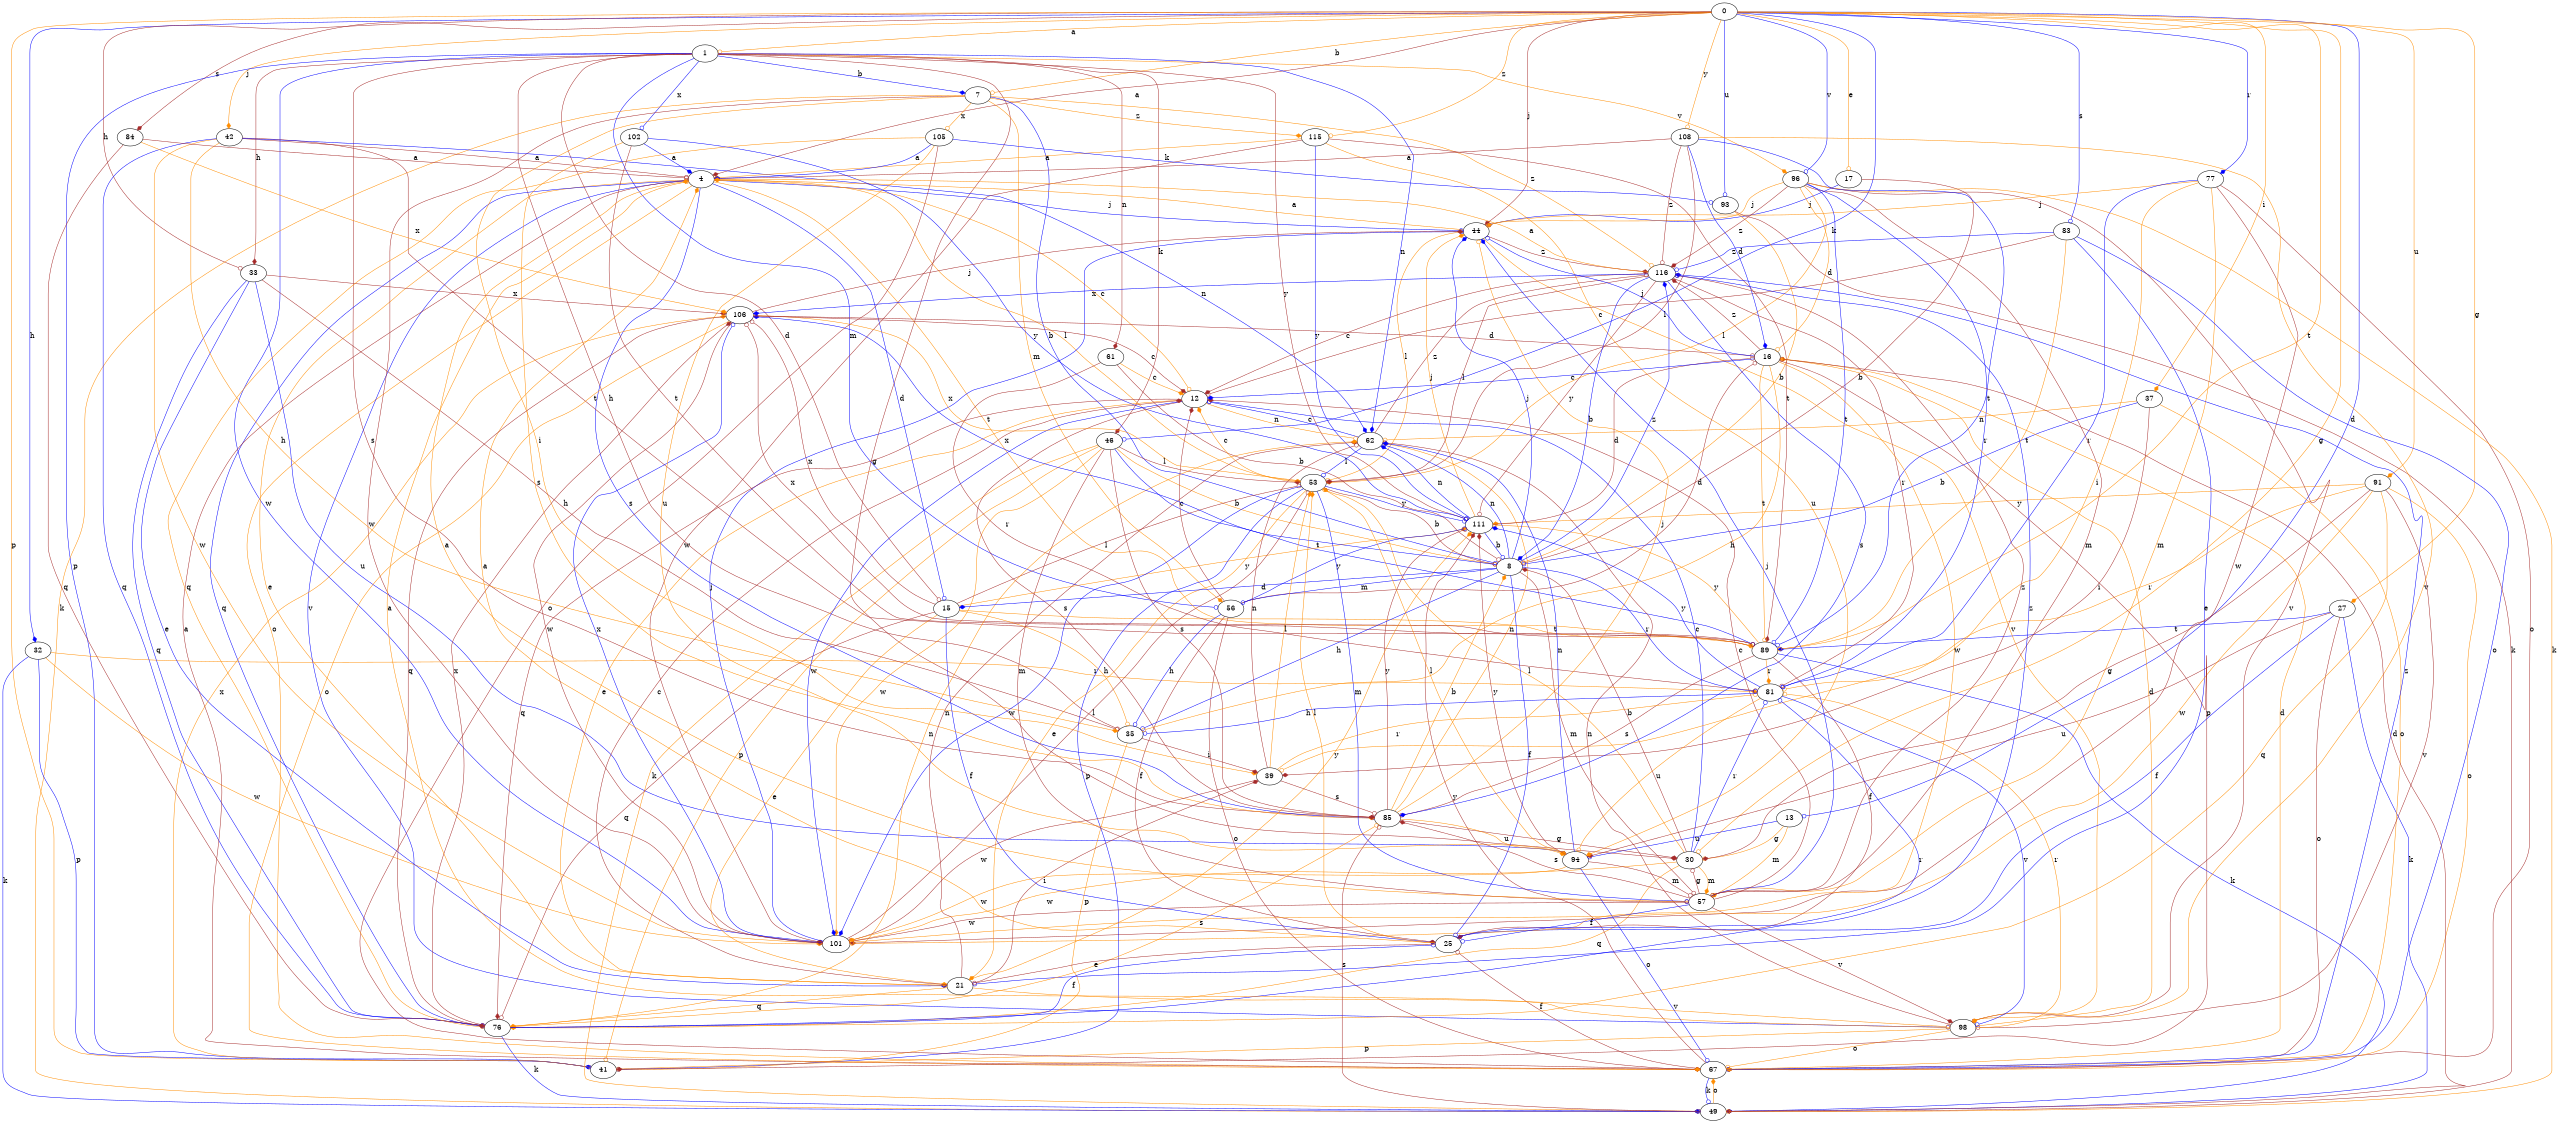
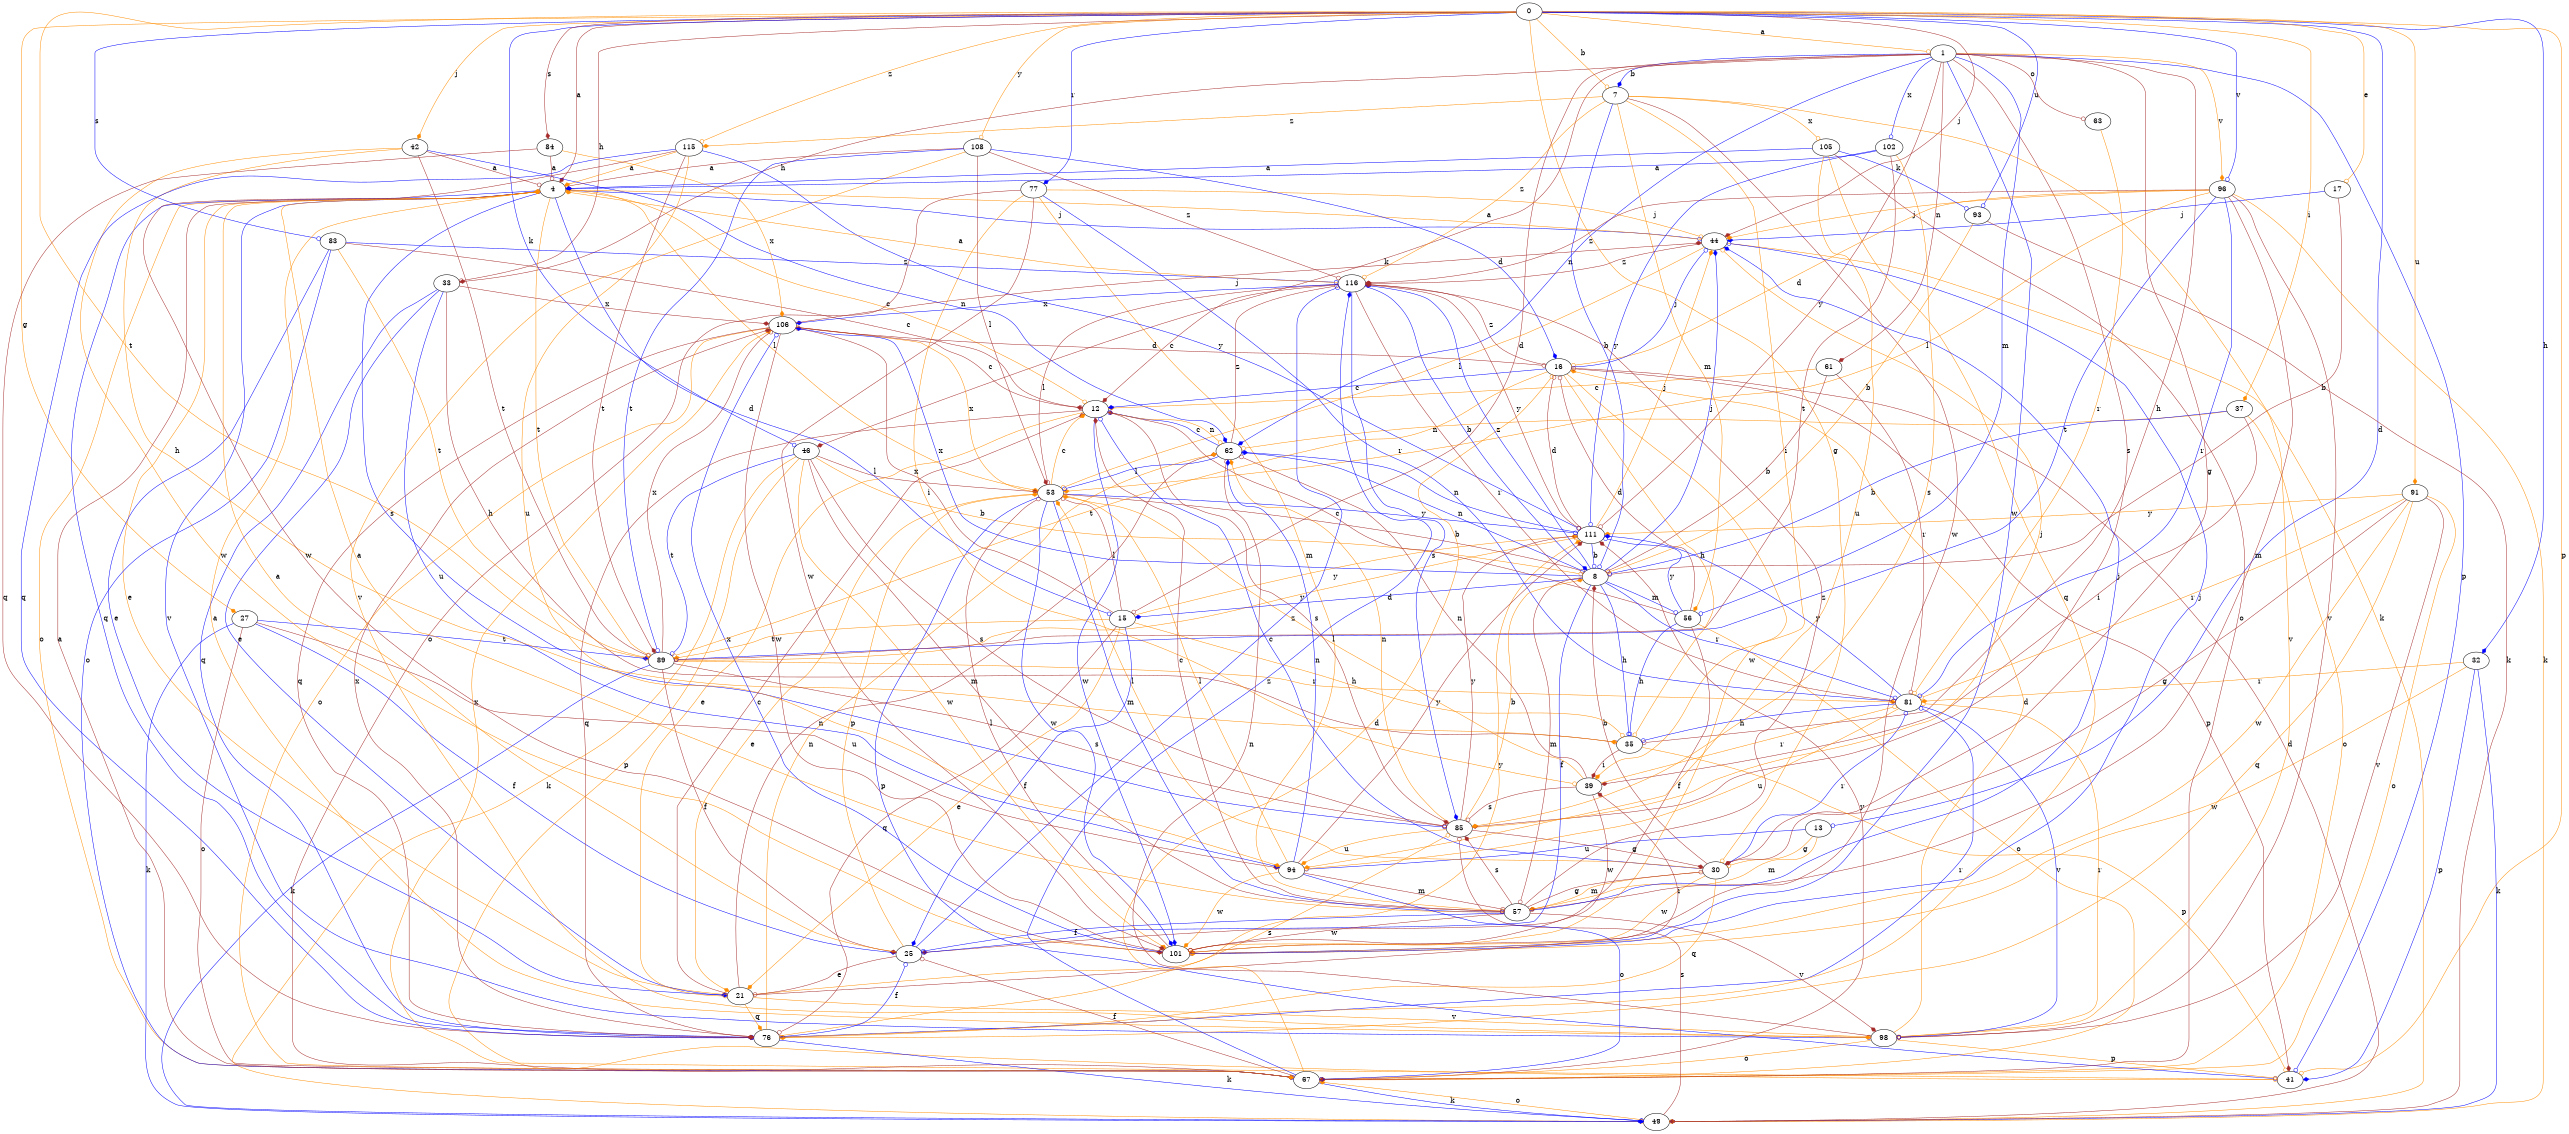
none -> (2098, 121)
(139, 631) -> (21, 584)
(1315, 714) -> (853, 724)
(1327, 965) -> (2039, 1042)
